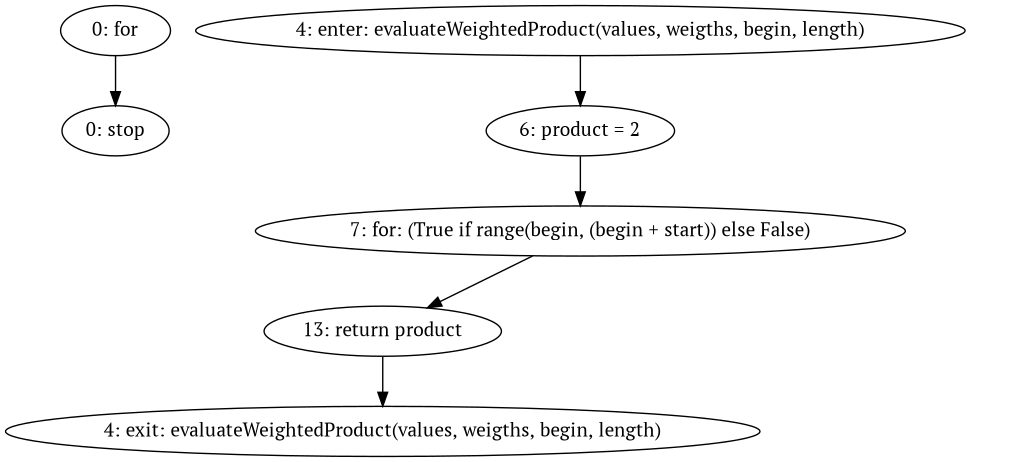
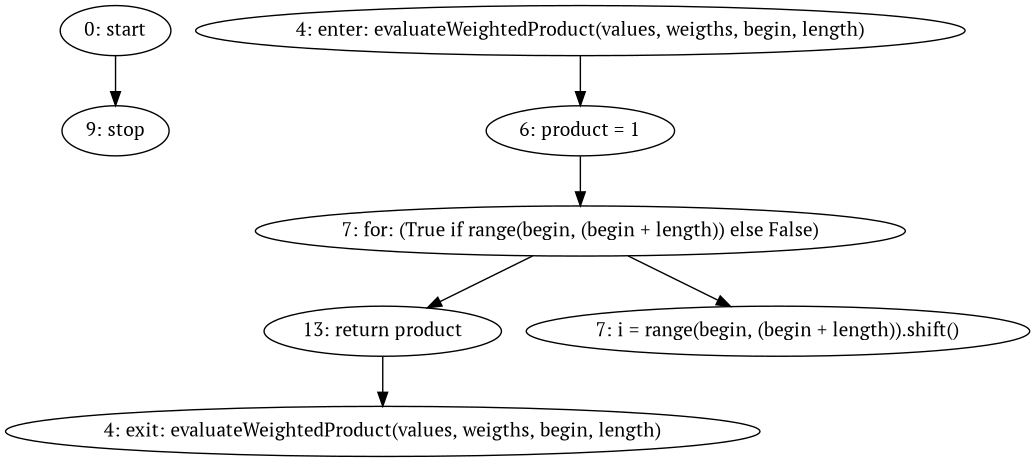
(116, 31) -> (116, 31)
(116, 131) -> (116, 131)
(580, 131) -> (580, 131)
(580, 231) -> (580, 231)
none -> (778, 331)
